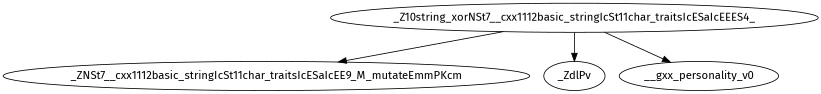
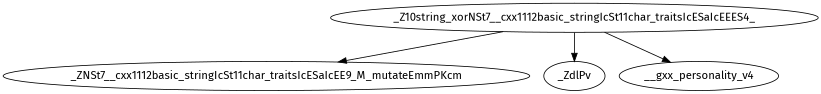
(699, 76) -> (699, 76)
